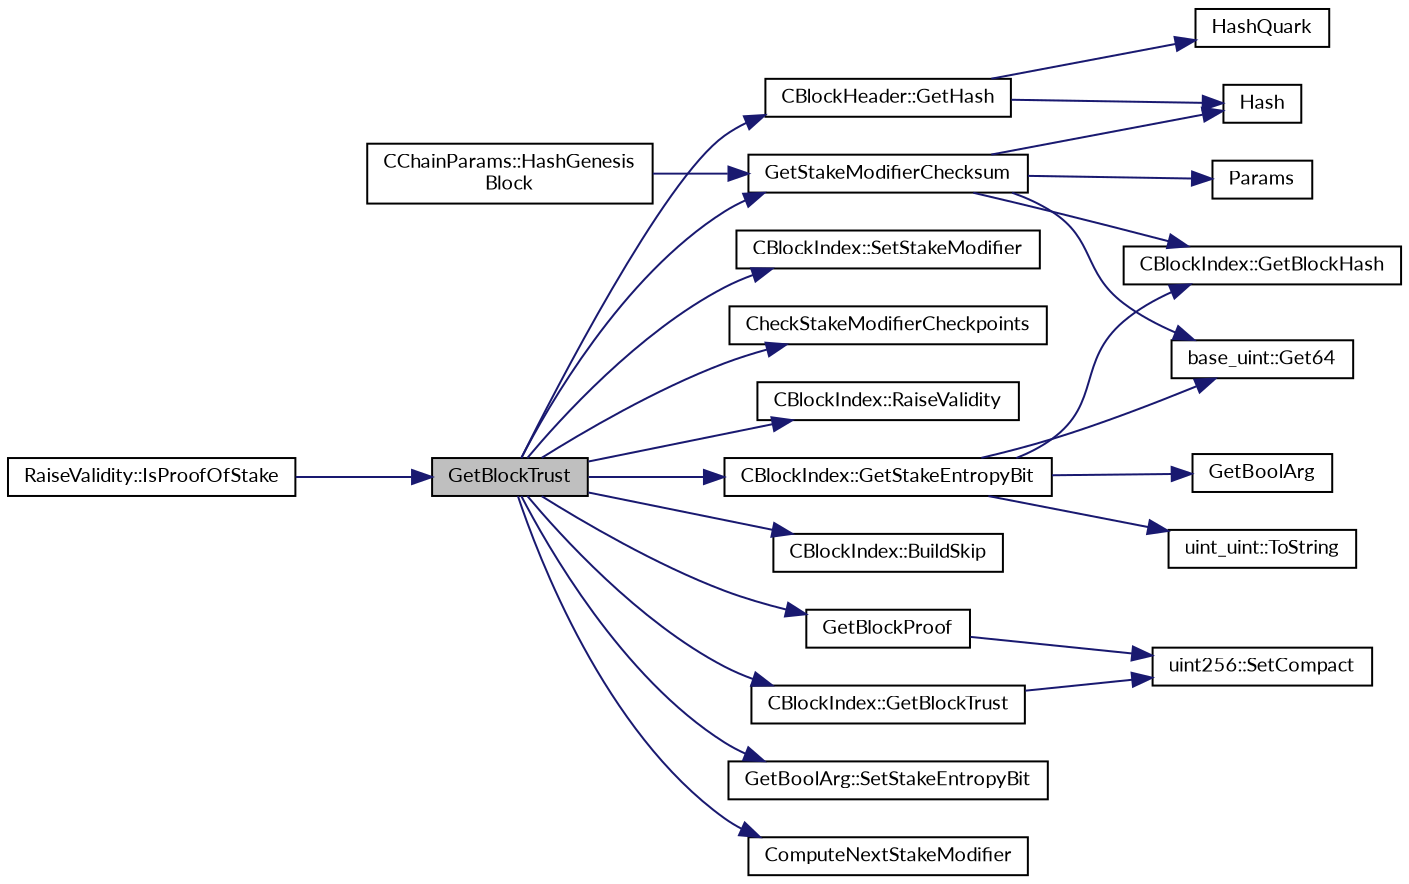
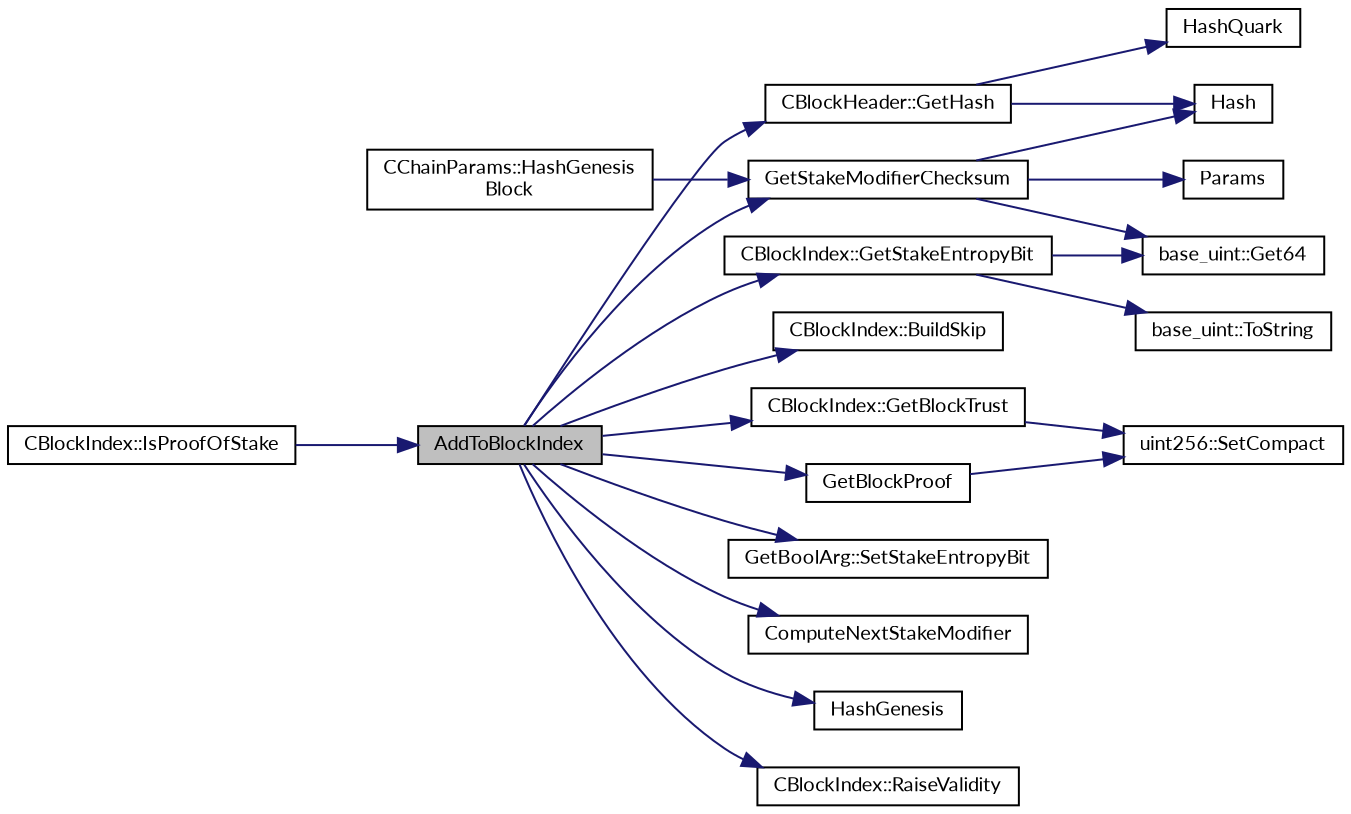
(888, 249) -> none
(1262, 265) -> none
(888, 325) -> (888, 711)
(1262, 473) -> none
(152, 477) -> (152, 445)
(510, 477) -> (510, 445)
(1262, 549) -> (1233, 331)
